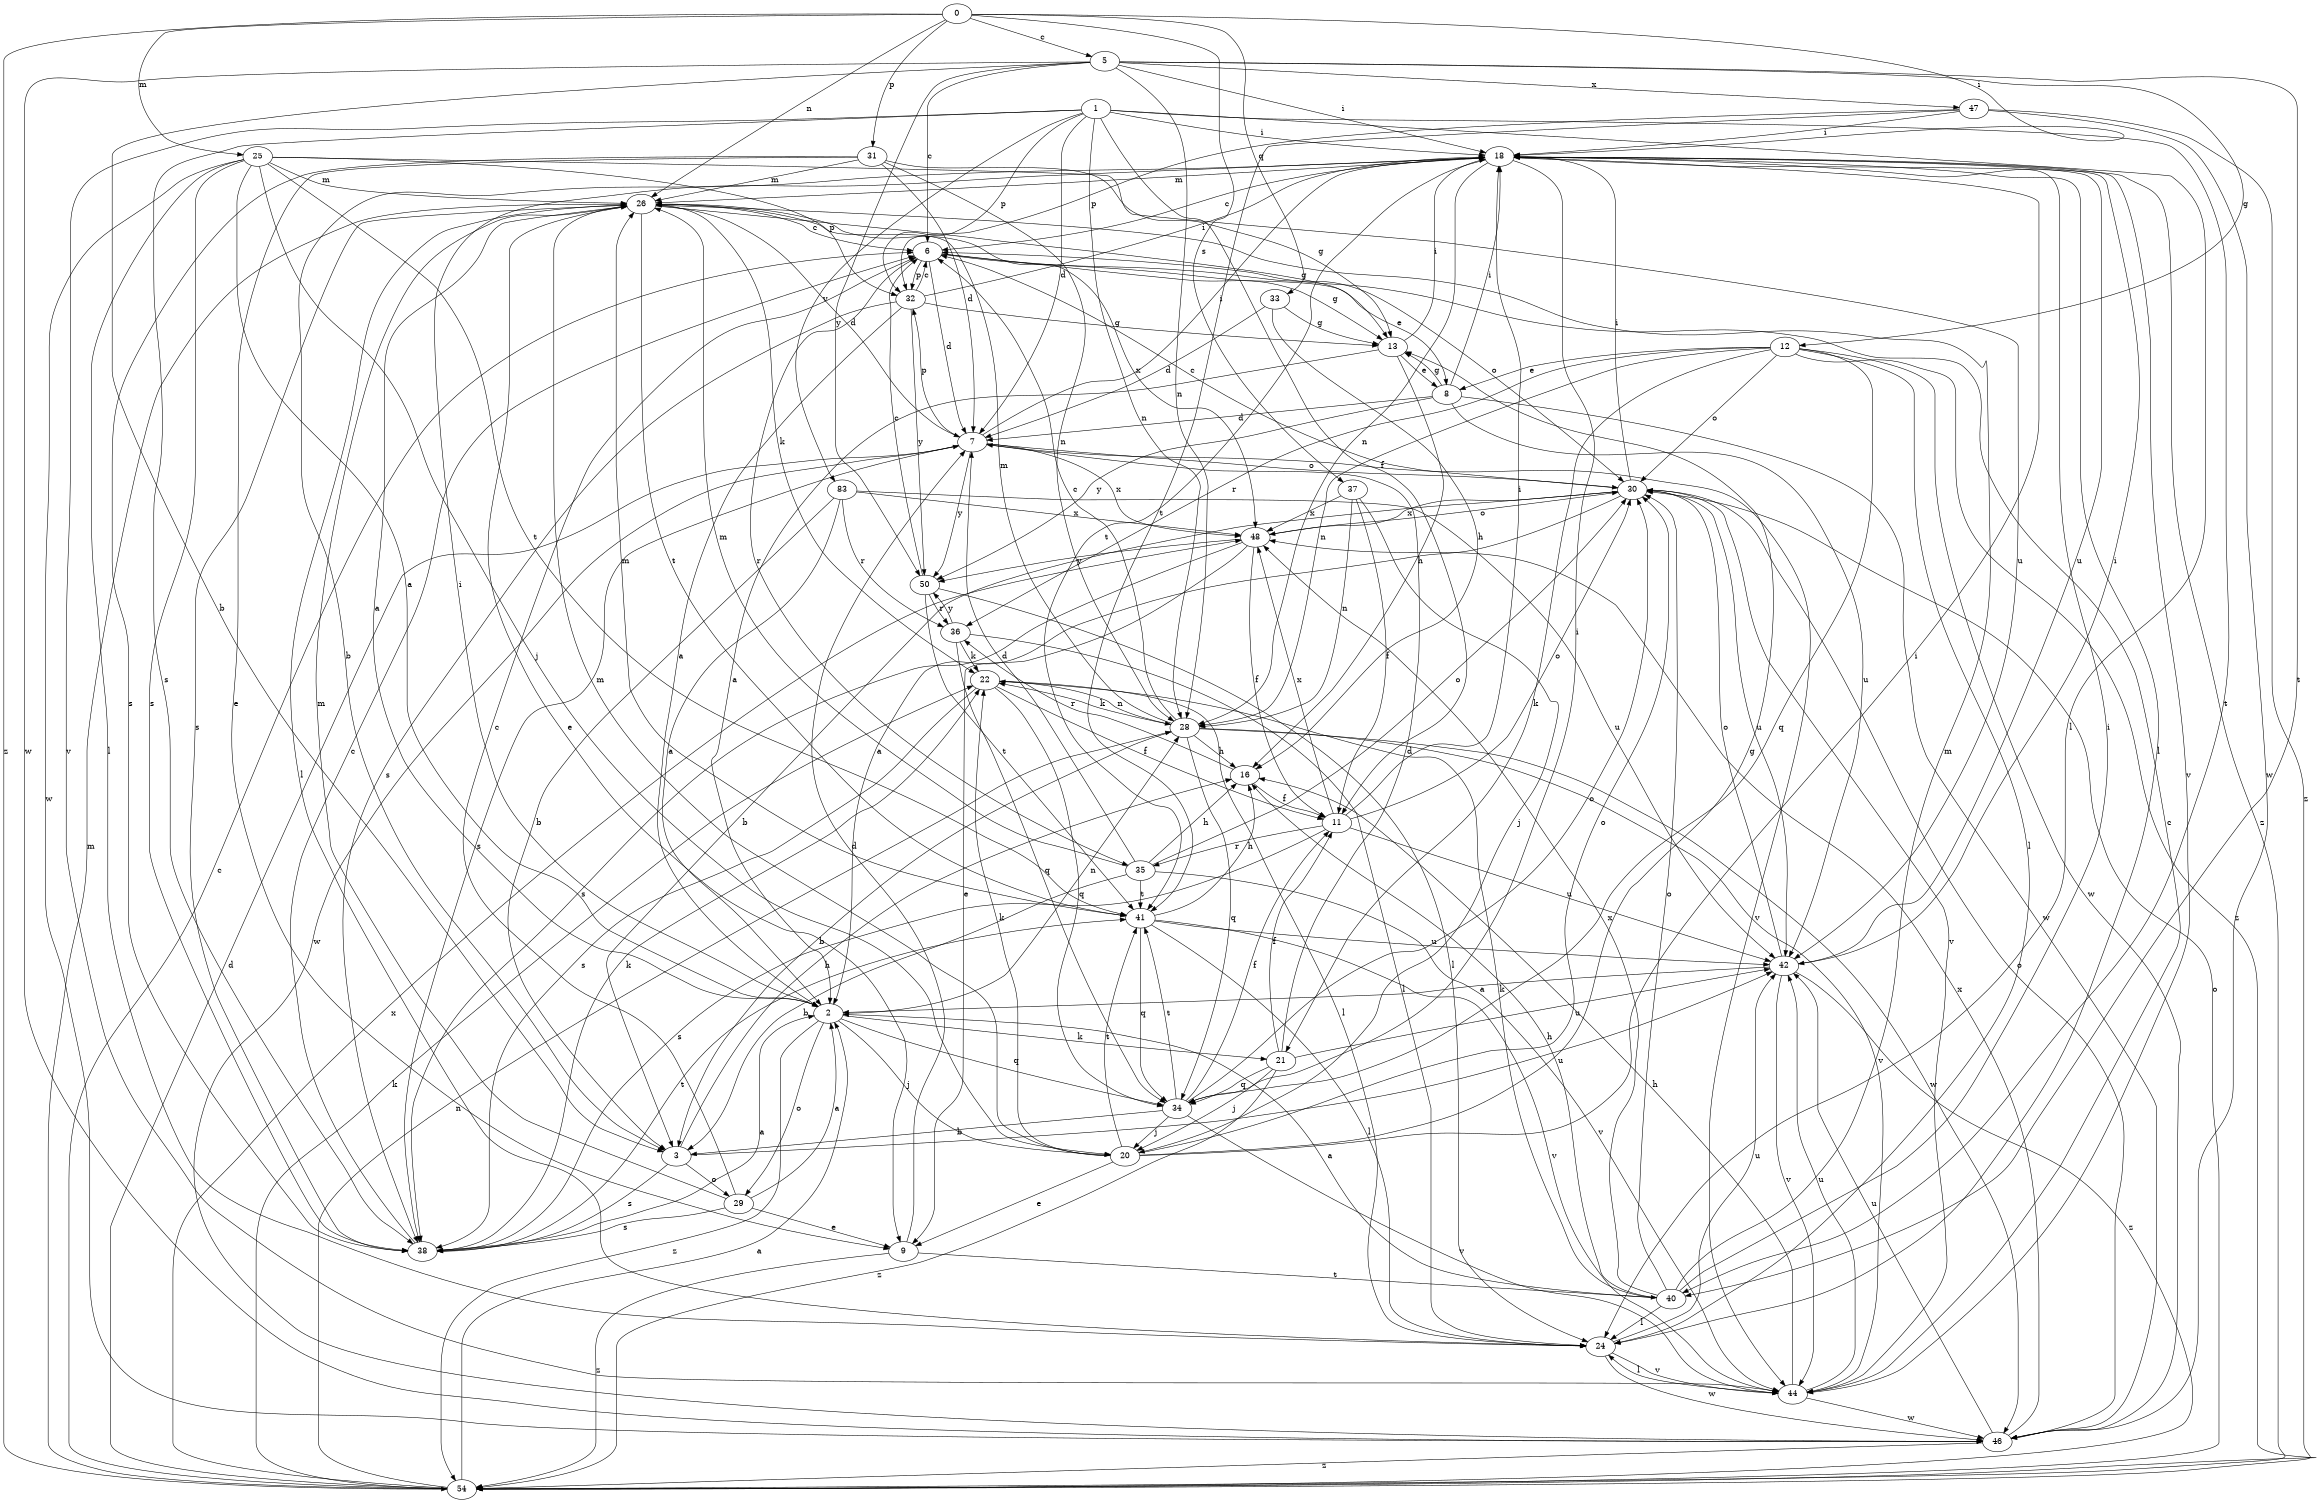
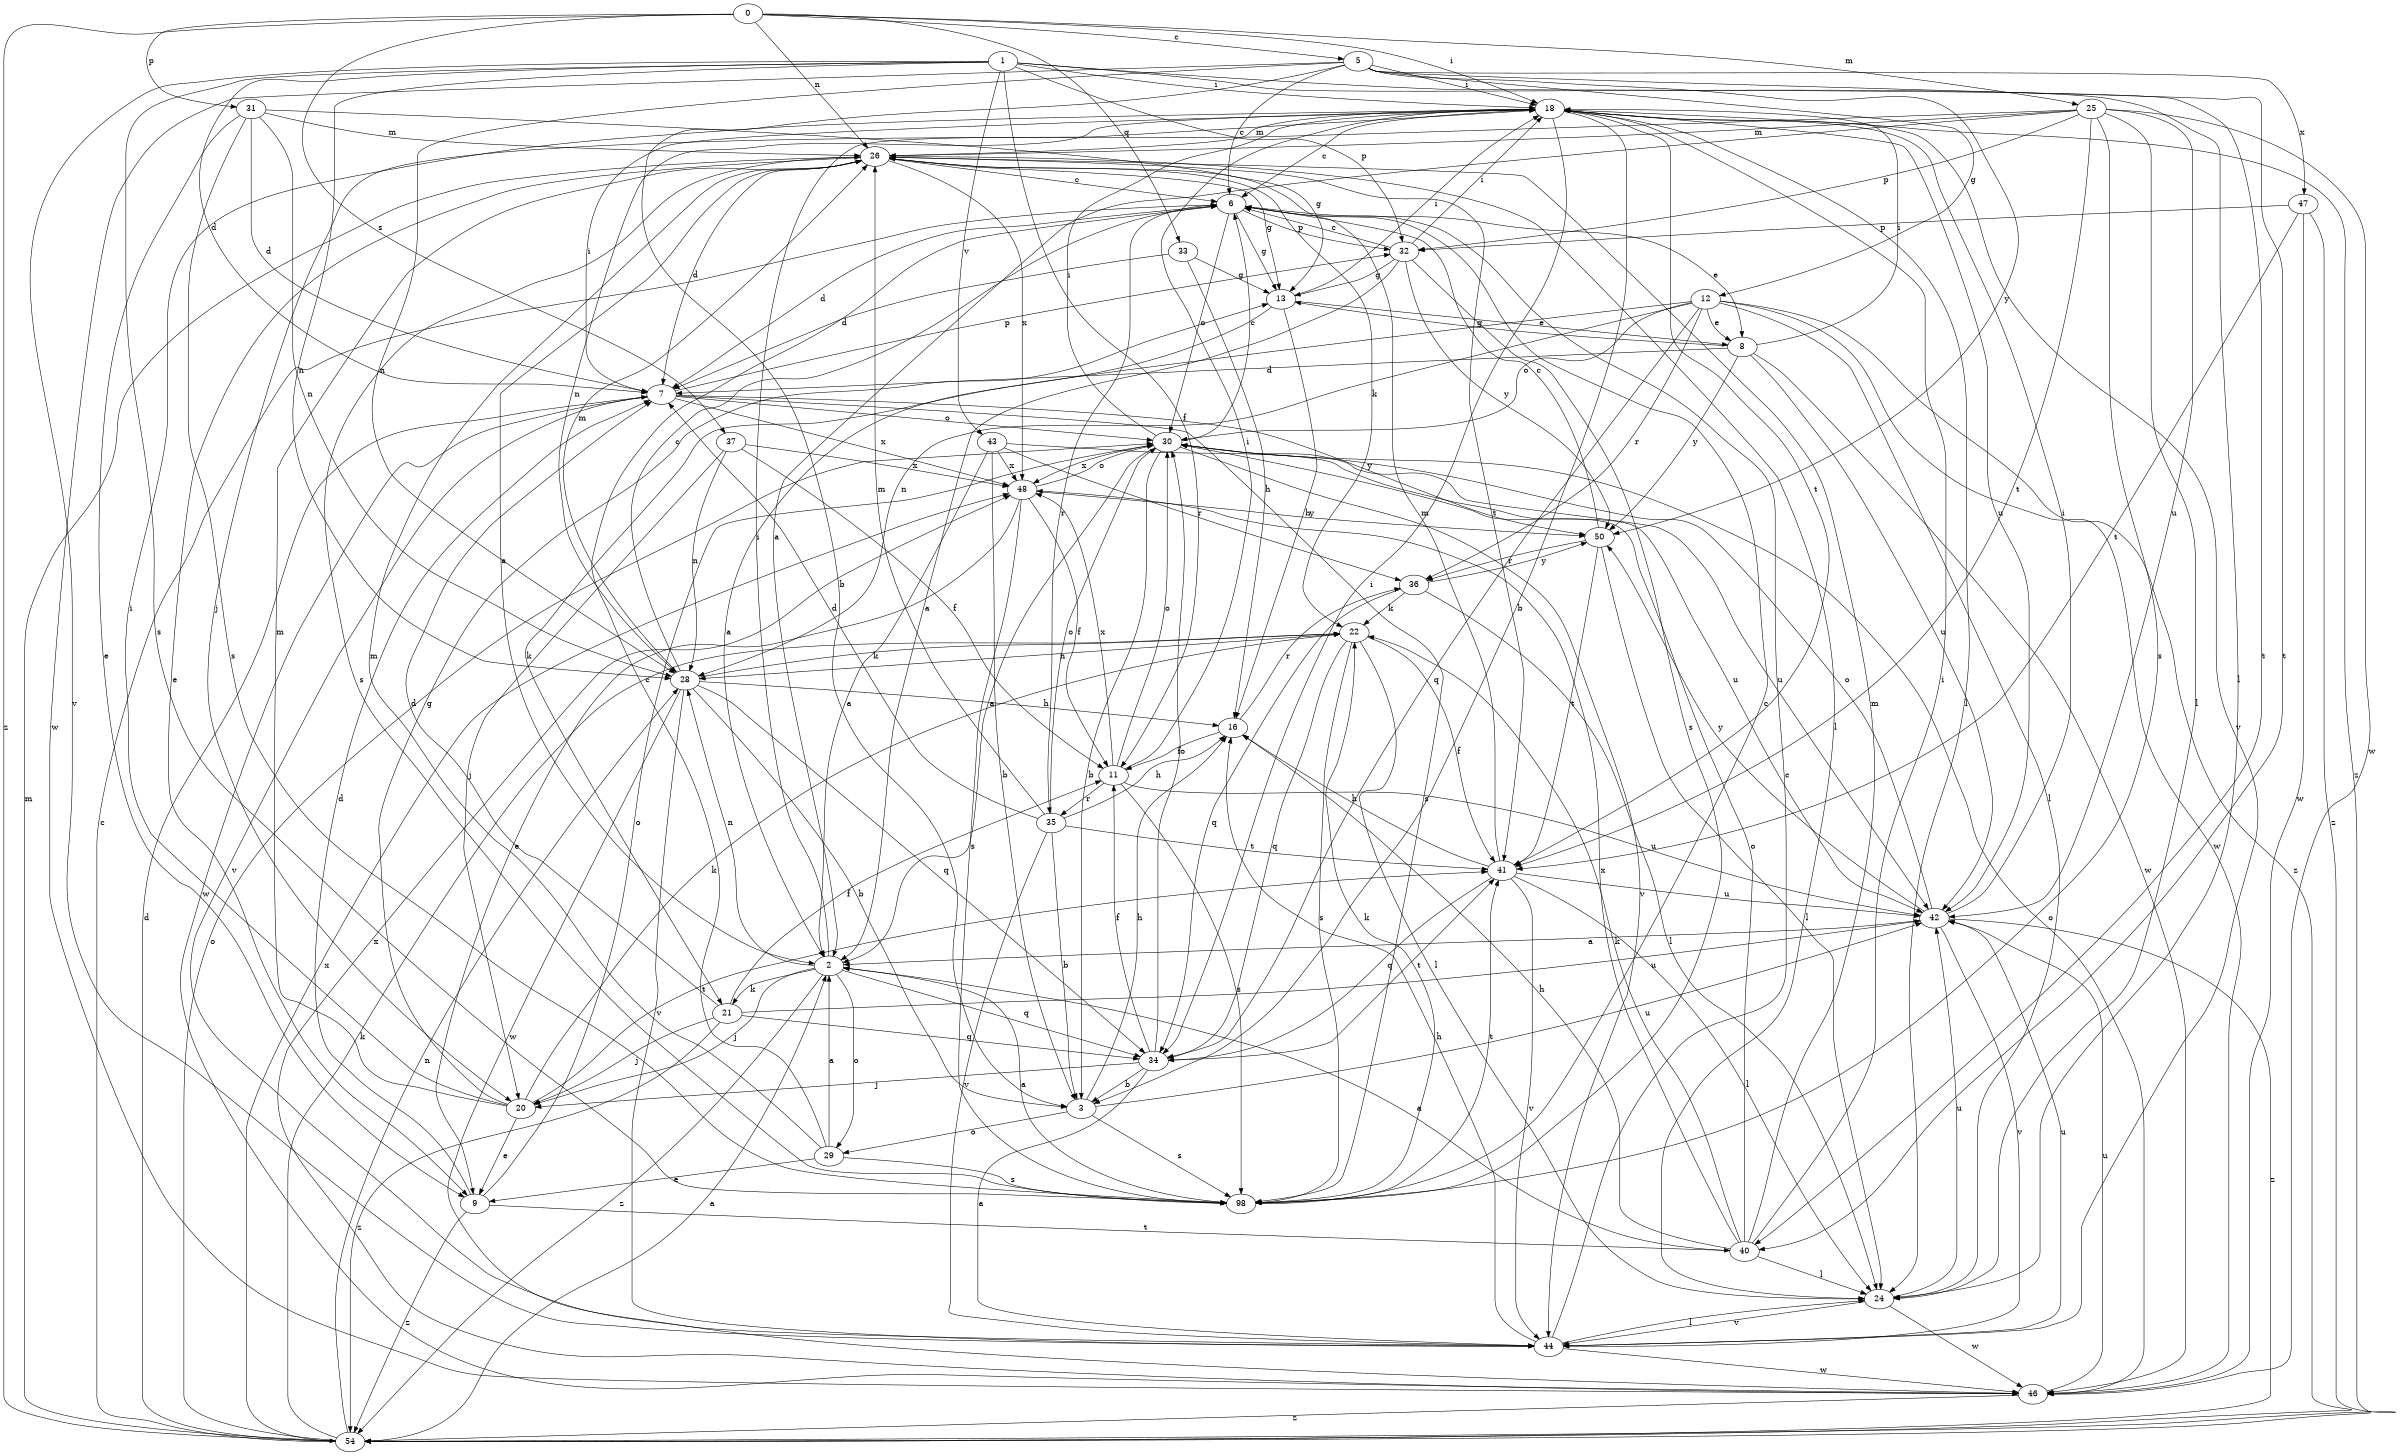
(1740, 138) -> none
(842, 490) -> (992, 442)
(1154, 759) -> (1451, 732)
none -> (1744, 767)
(1567, 1025) -> (660, 686)
(422, 1251) -> (1241, 1204)
(1462, 1251) -> (981, 1204)
